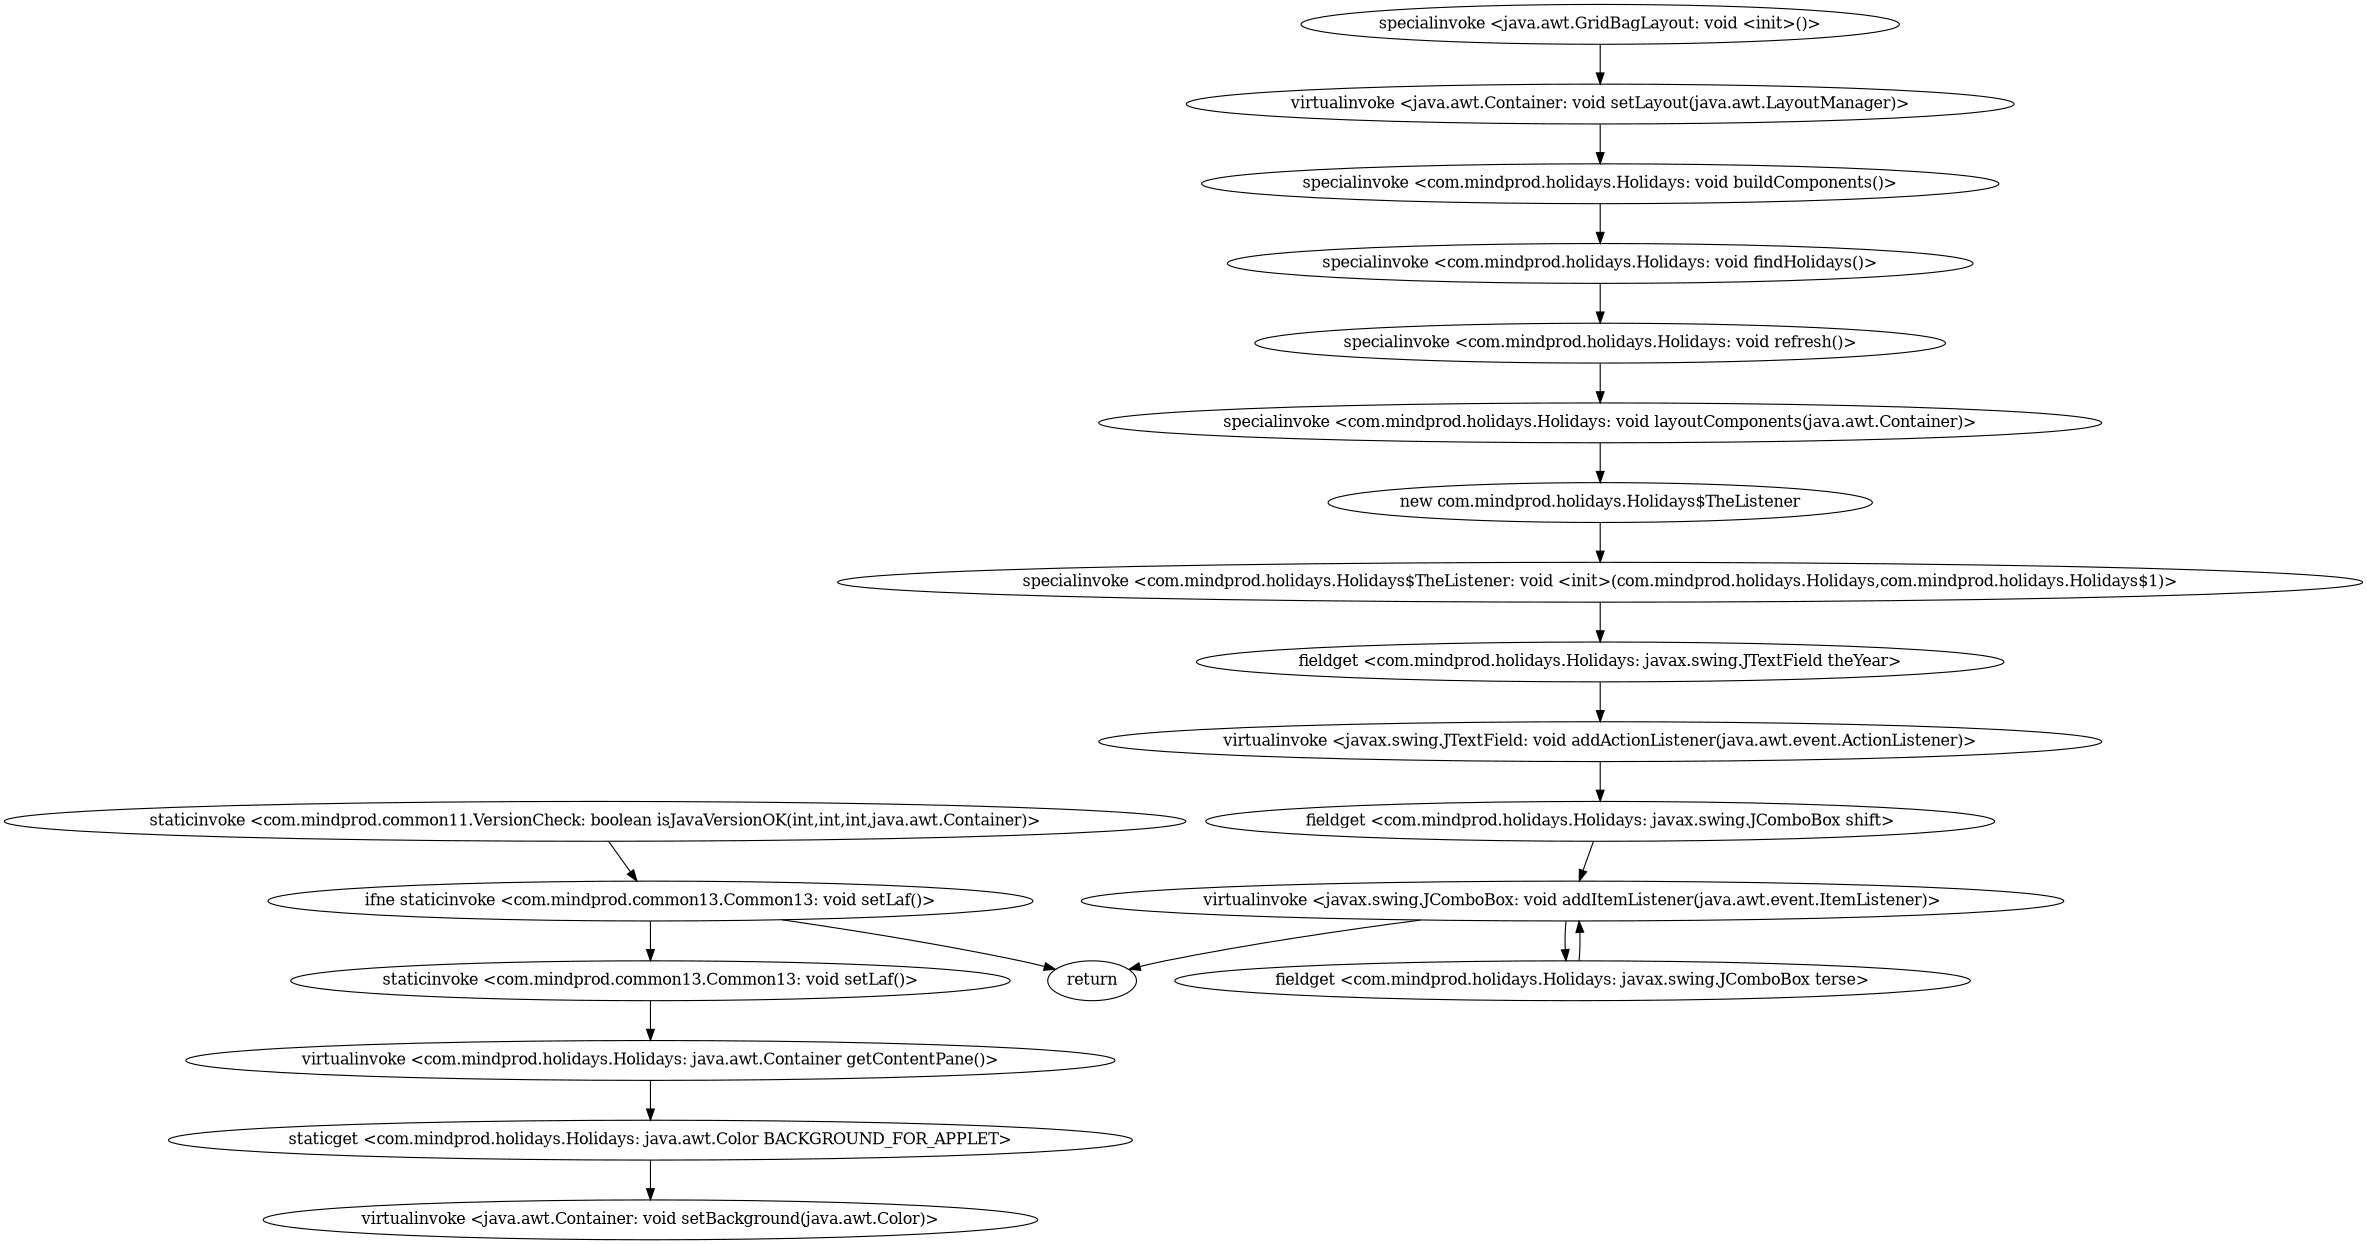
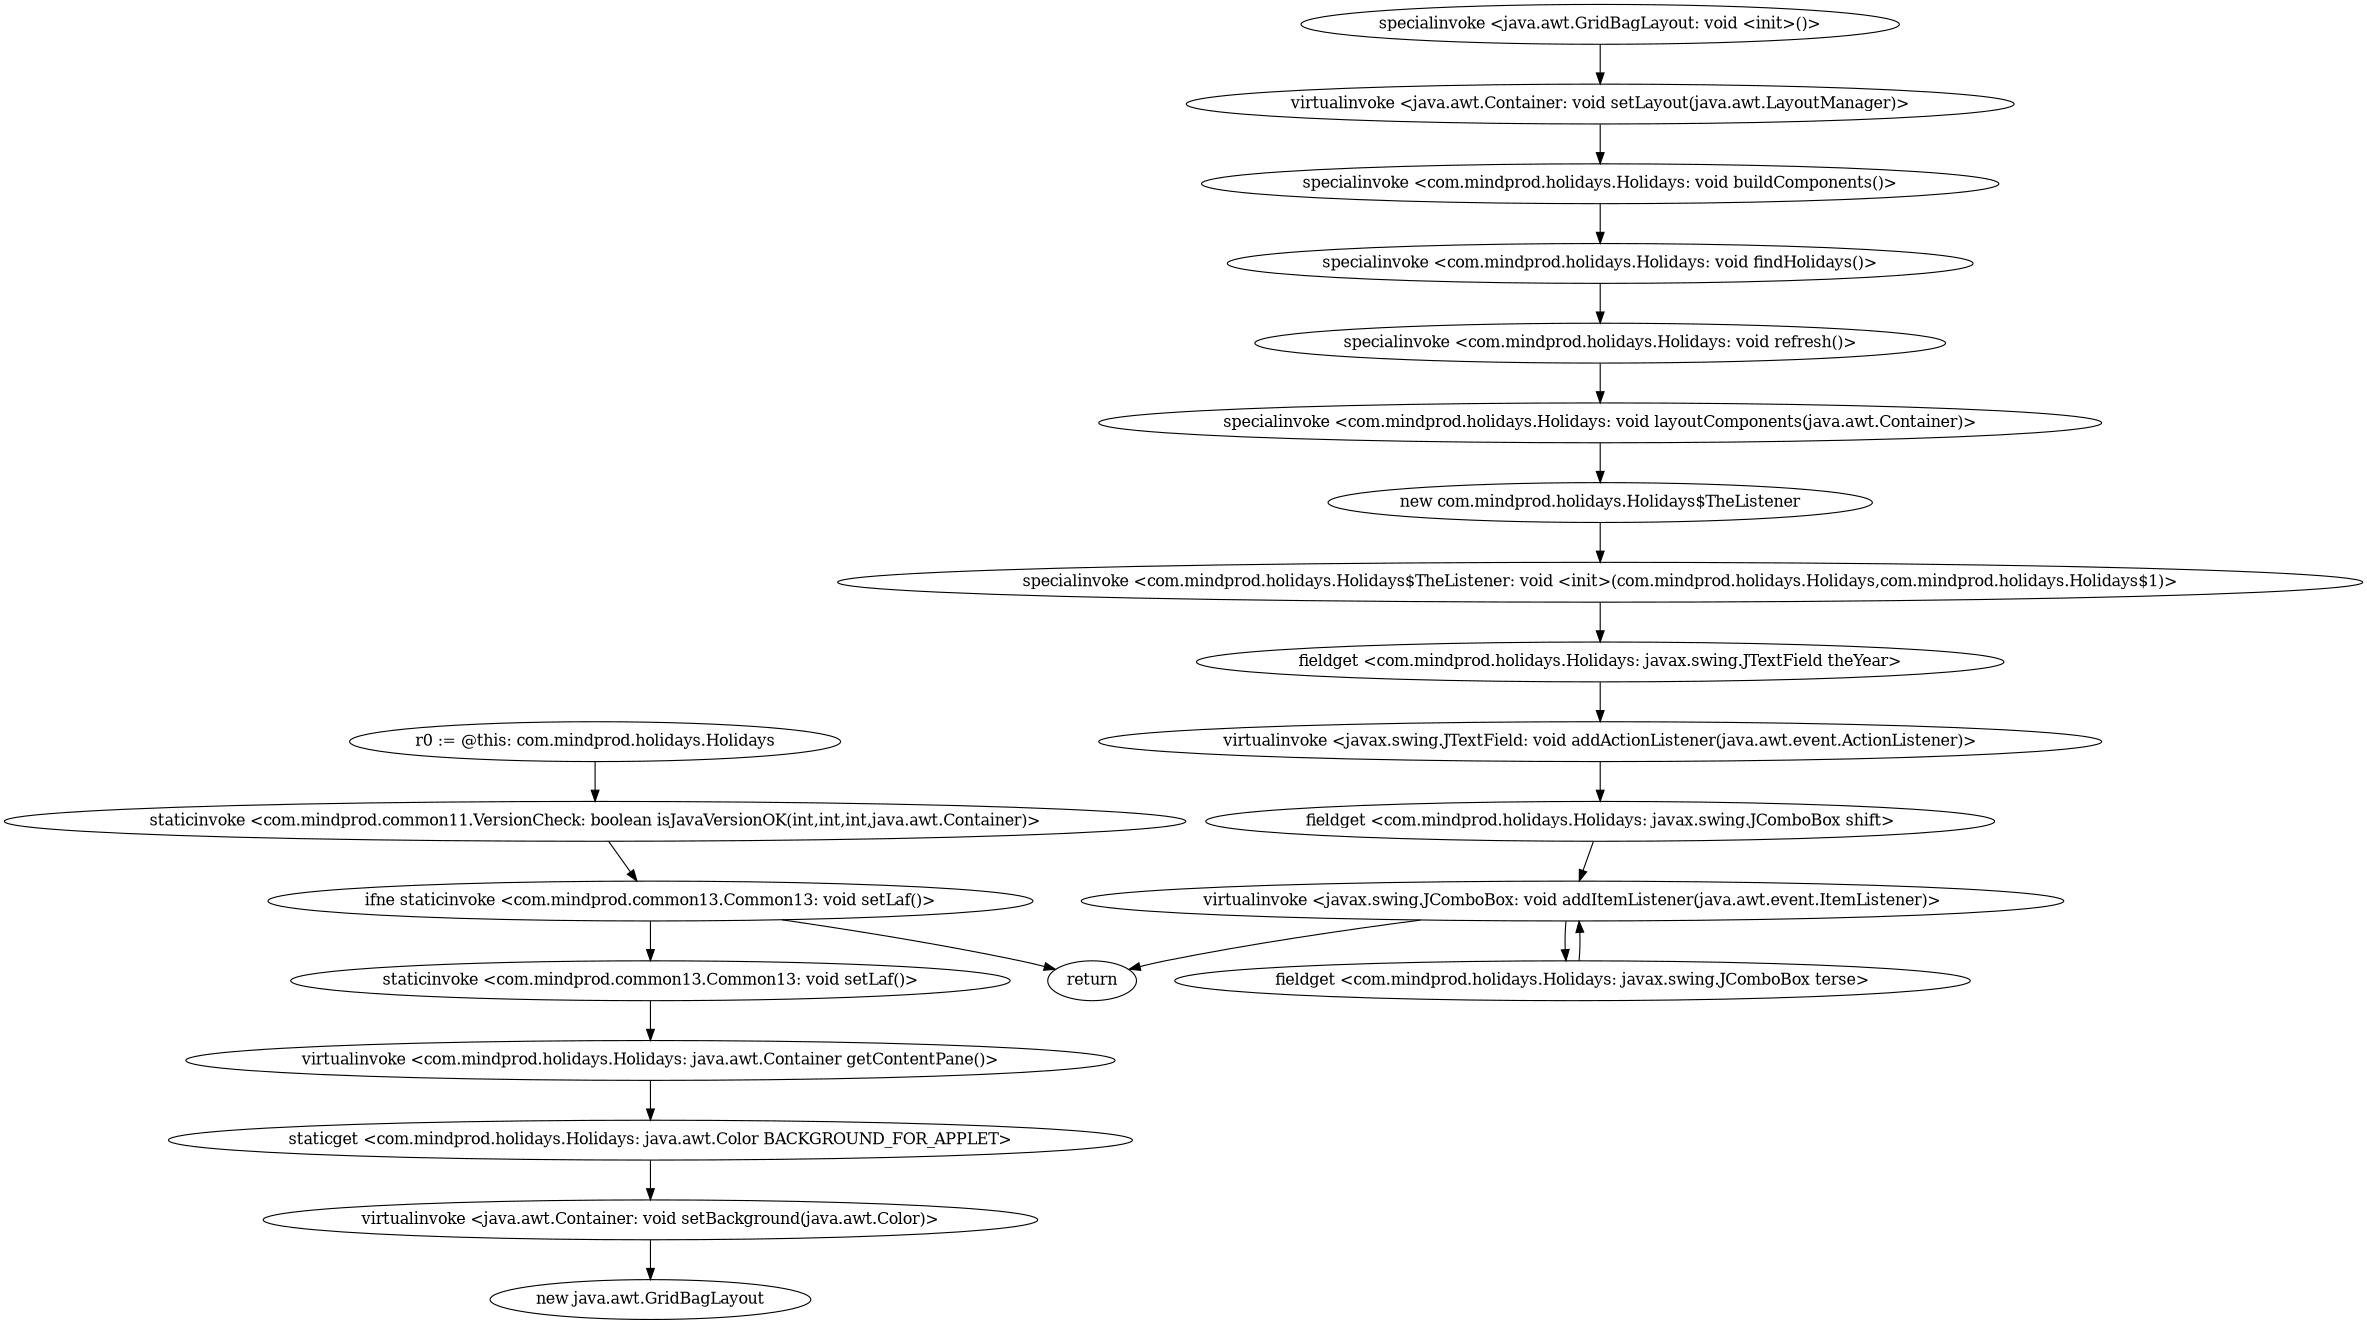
none -> (595, 742)
none -> (650, 1300)
